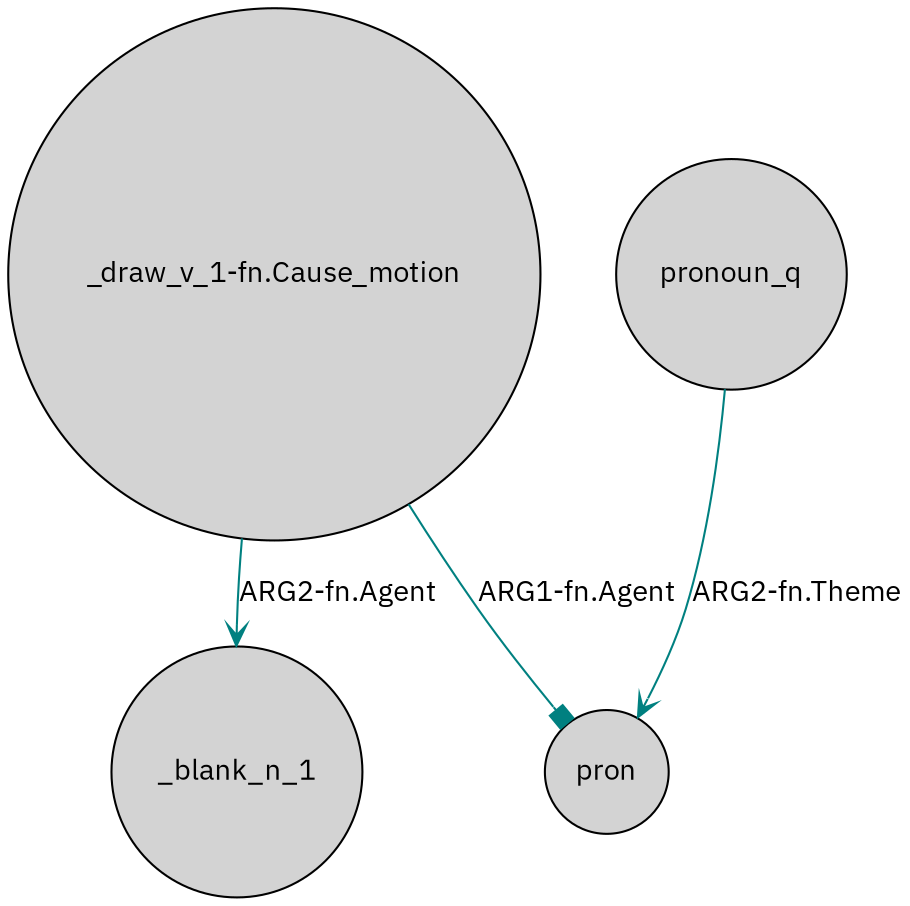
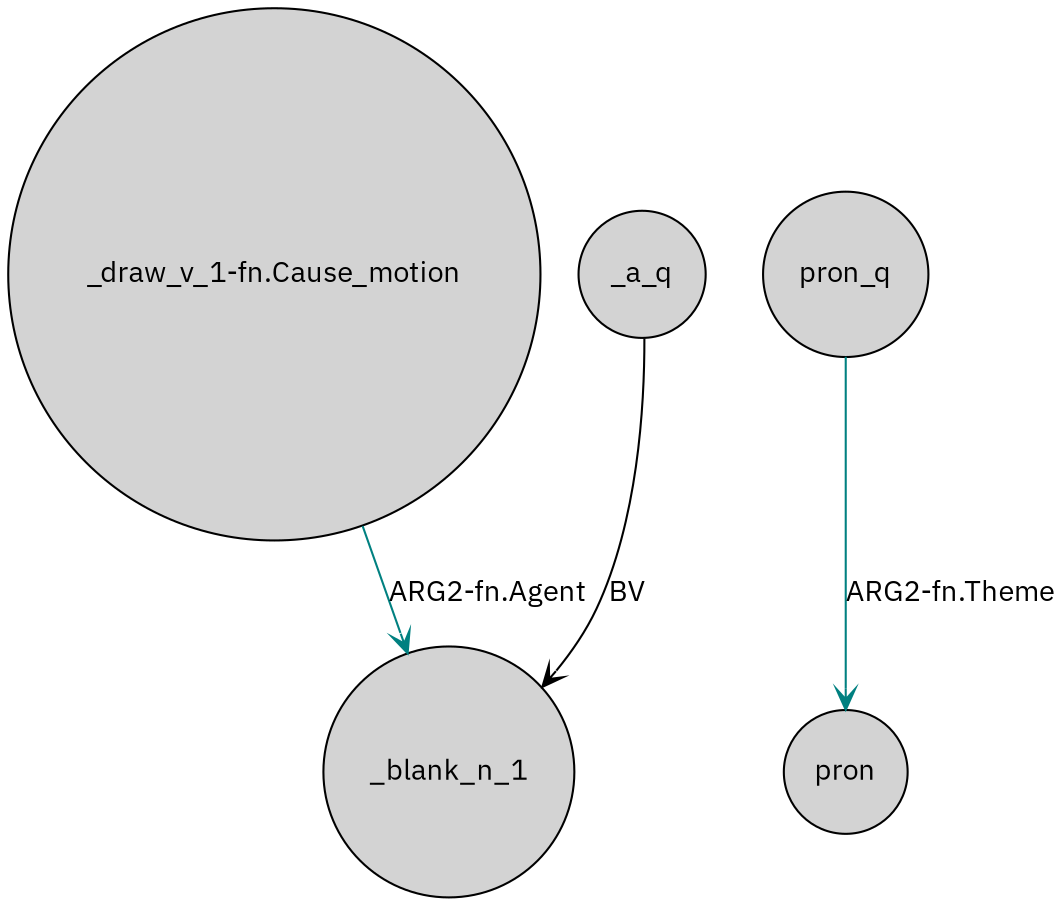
none -> (642, 274)
(731, 274) -> (846, 274)
(477, 608) -> none
